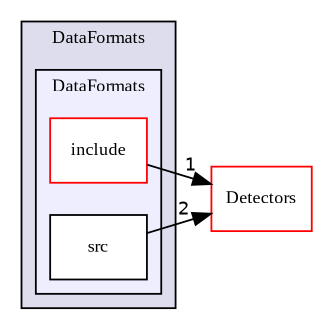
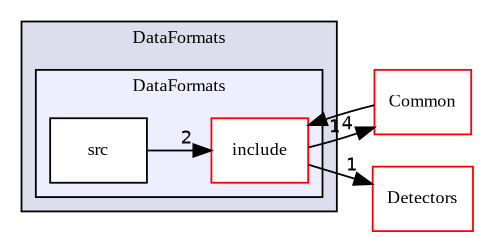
none -> (423, 102)
(171, 226) -> (170, 150)
